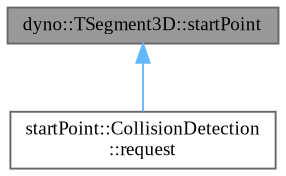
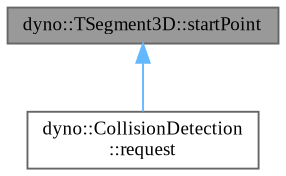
(143, 140) -> (143, 140)
